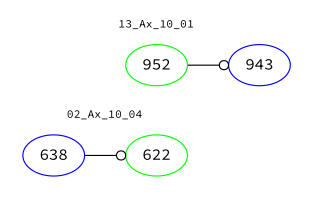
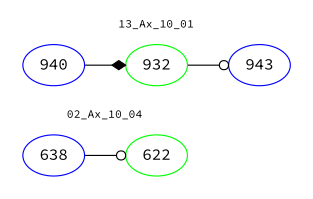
none -> (54, 65)
(157, 65) -> (157, 65)
